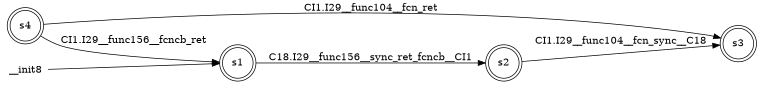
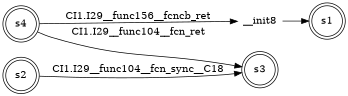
(125, 56) -> (135, 23)
(367, 63) -> none
